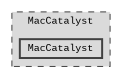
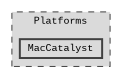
(61, 21) -> (61, 21)
